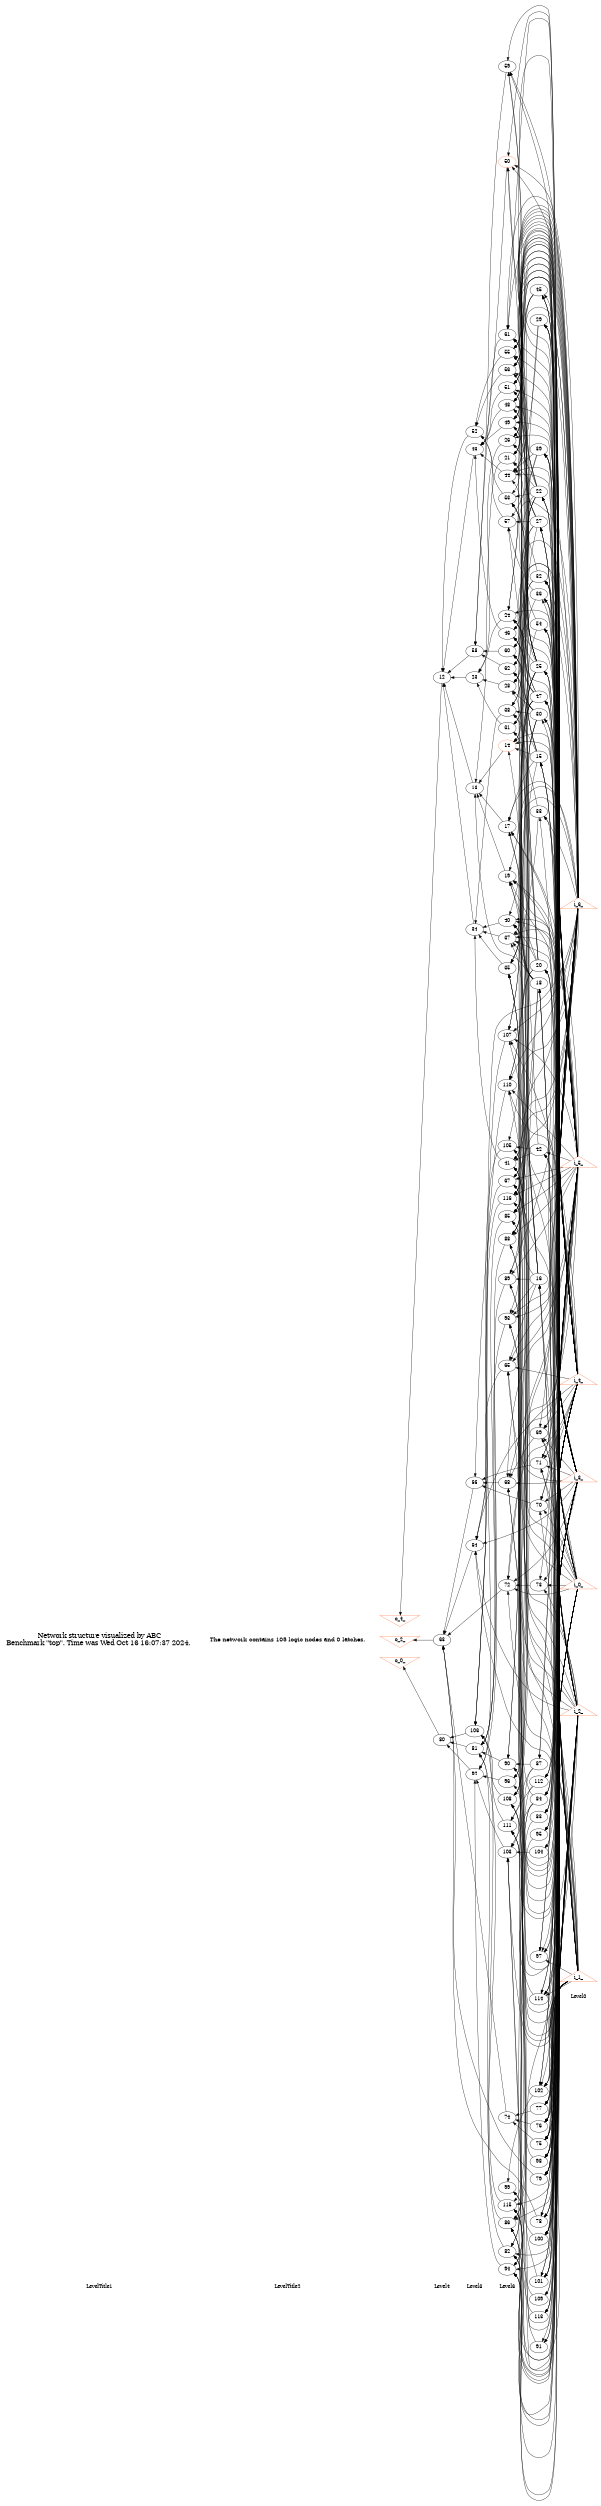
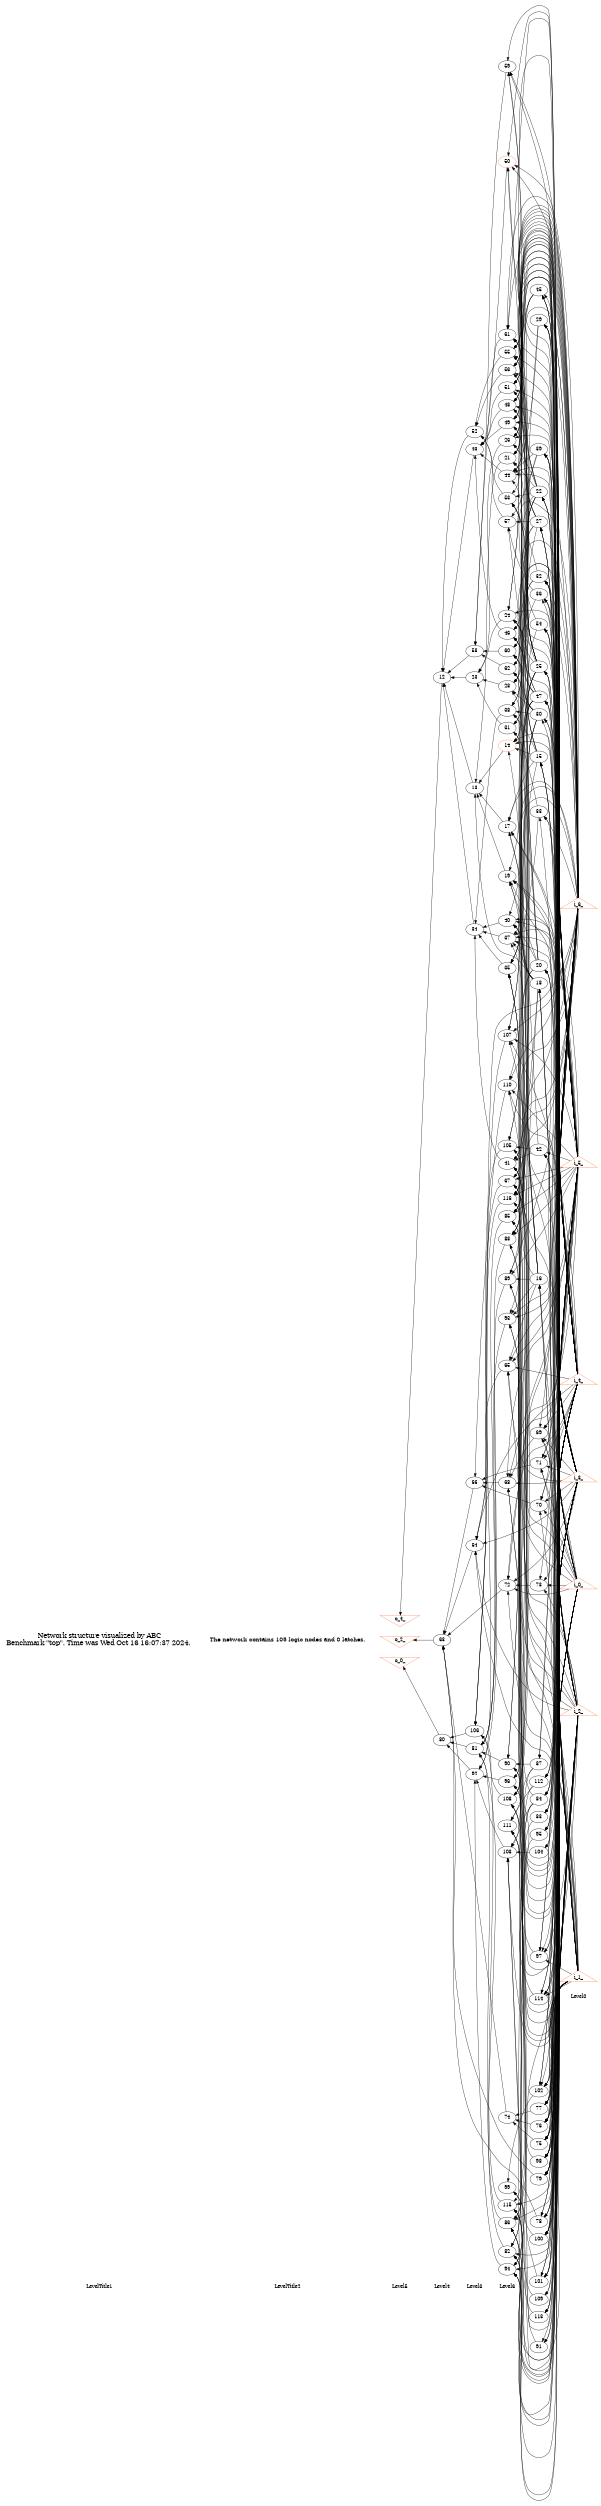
(525, 802) -> (524, 832)
(494, 1799) -> none
none -> (525, 1870)
none -> (400, 2287)
